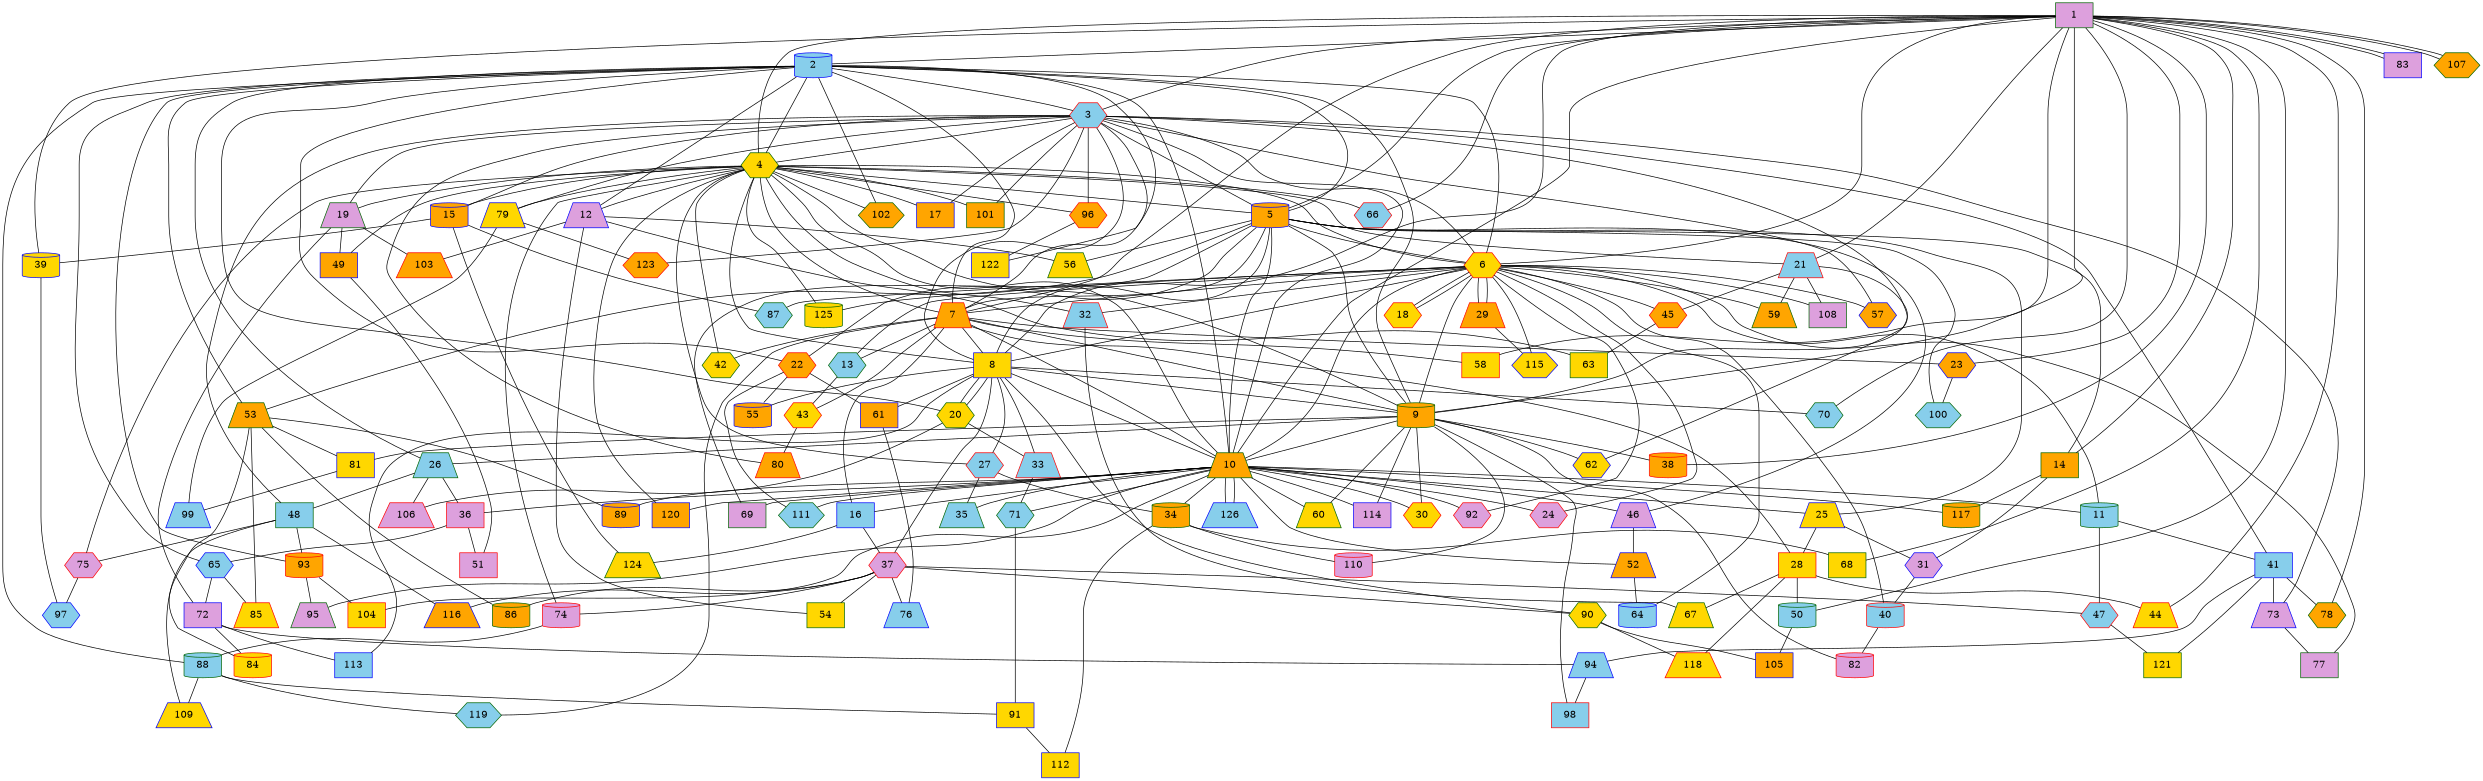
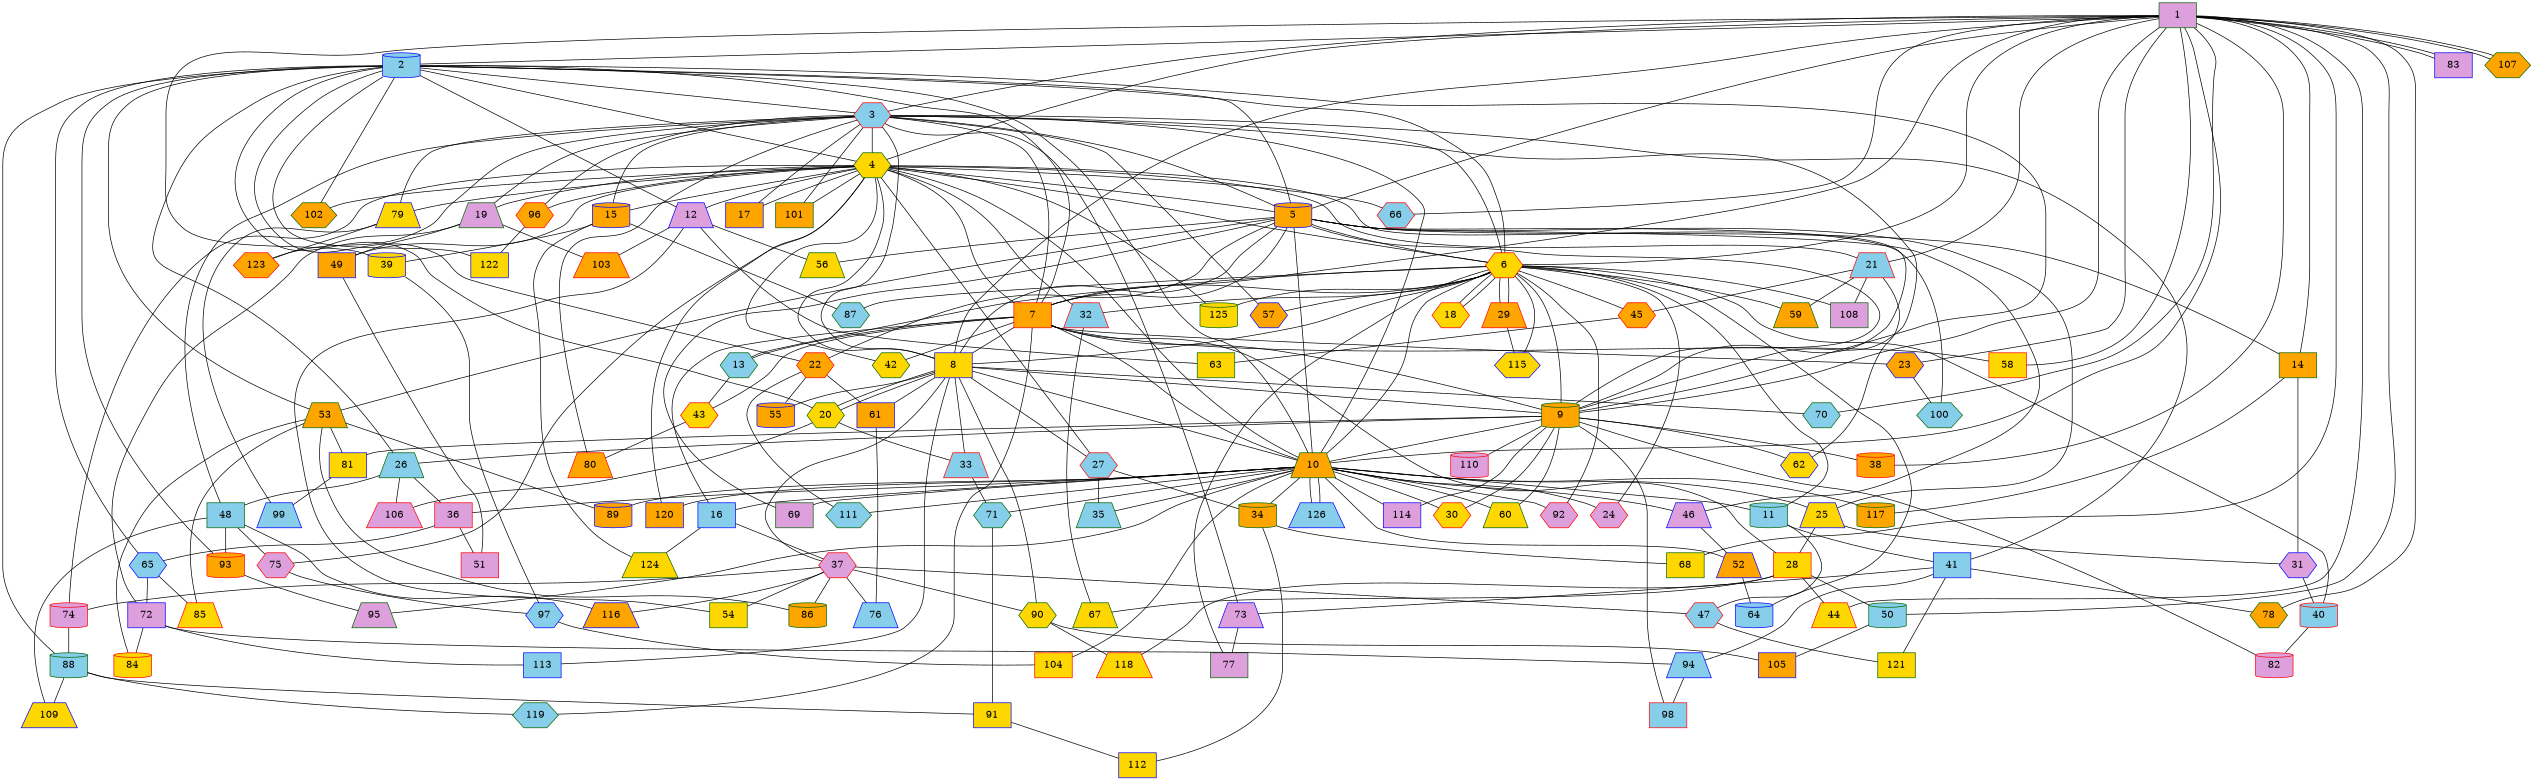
(953, 315) -> (1033, 315)
(1261, 547) -> none
(335, 590) -> (795, 657)
